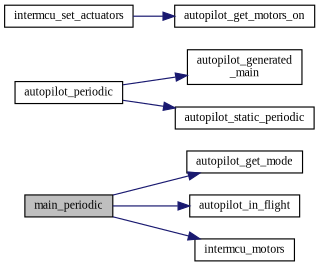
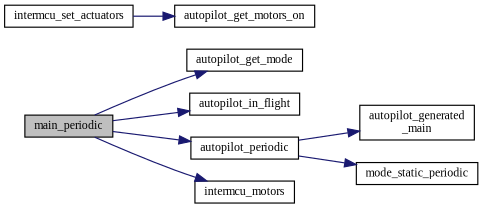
(245, 118) -> (417, 174)
none -> (146, 136)
